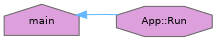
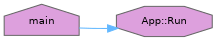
(102, 14) -> (93, 28)
